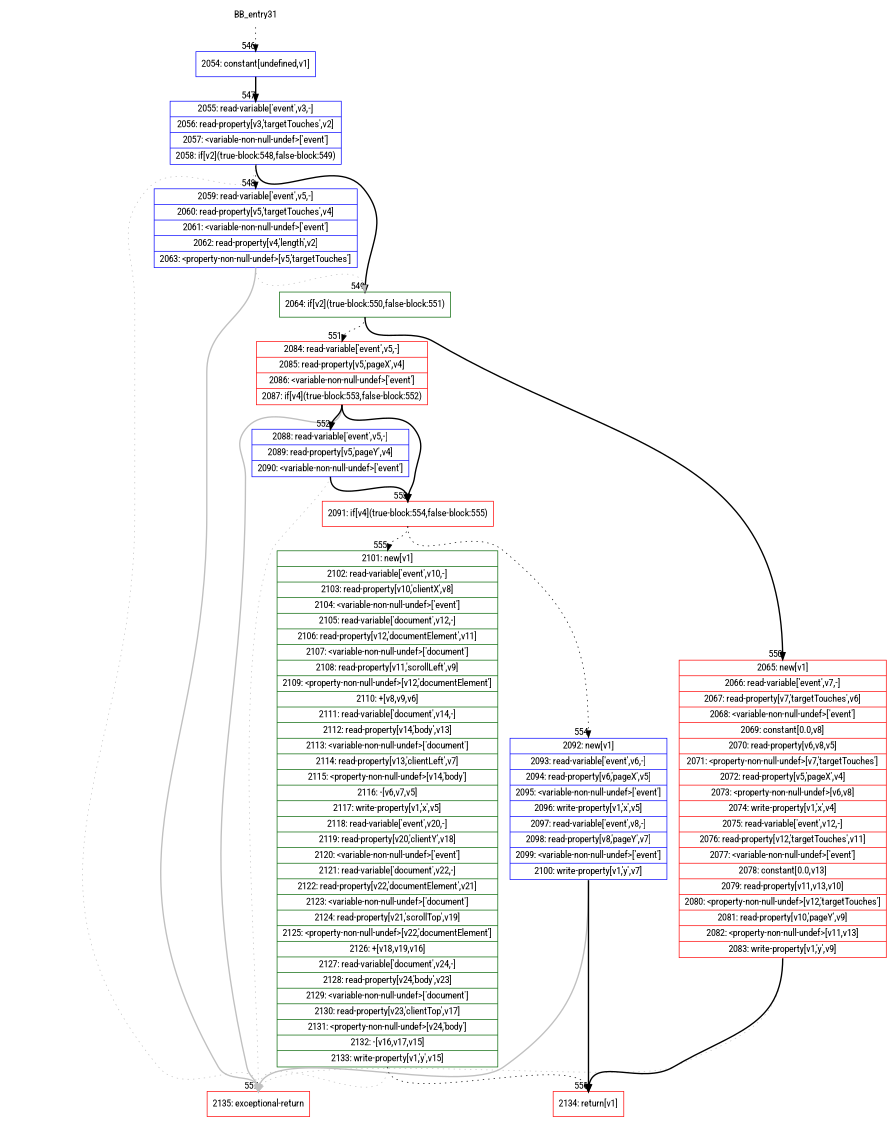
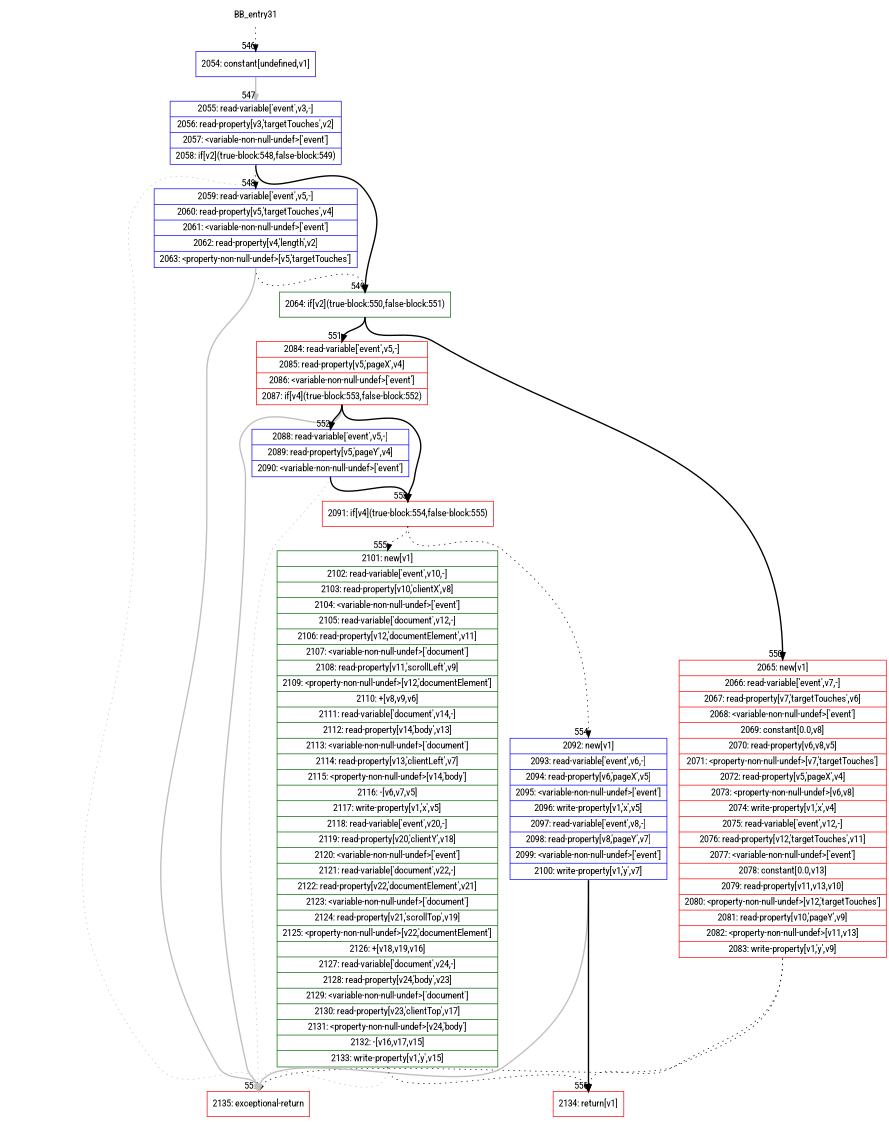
(256, 86) -> (256, 86)
(307, 281) -> (307, 281)
(357, 328) -> (357, 328)
(706, 1050) -> (706, 1050)
(564, 1072) -> (564, 1072)
